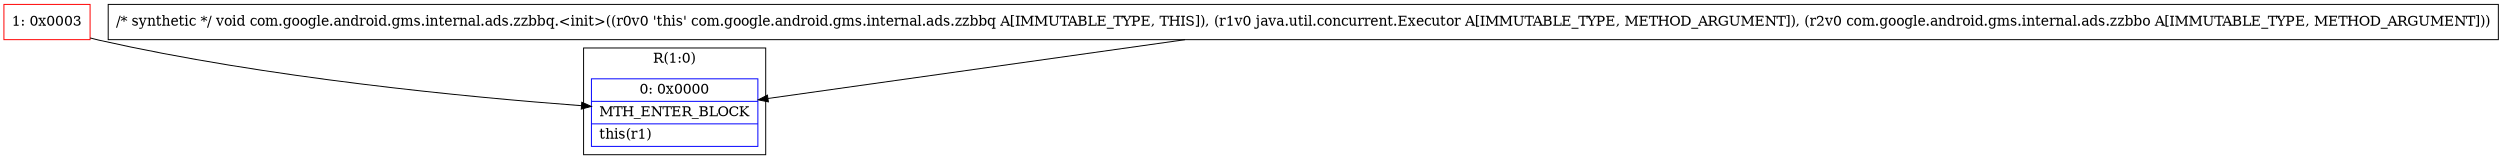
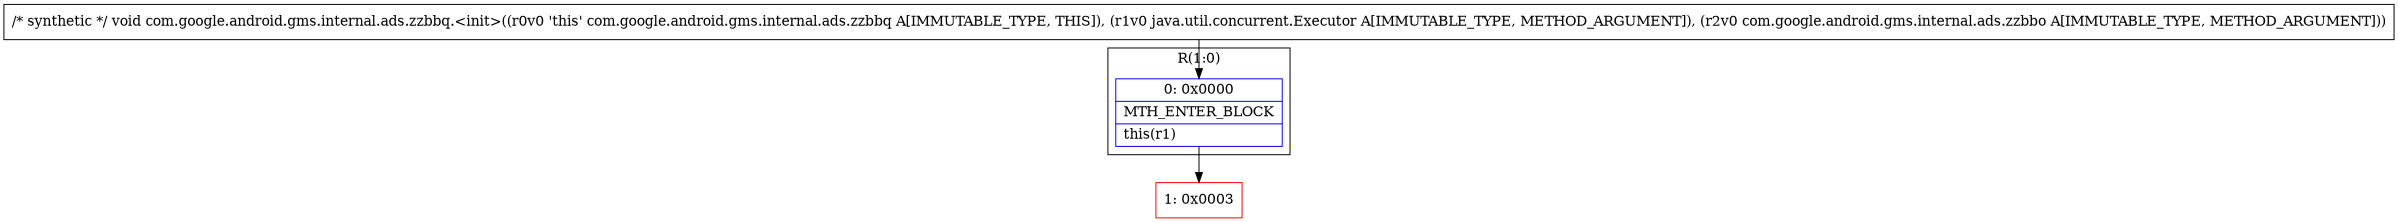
(335, 80) -> (1199, 161)
